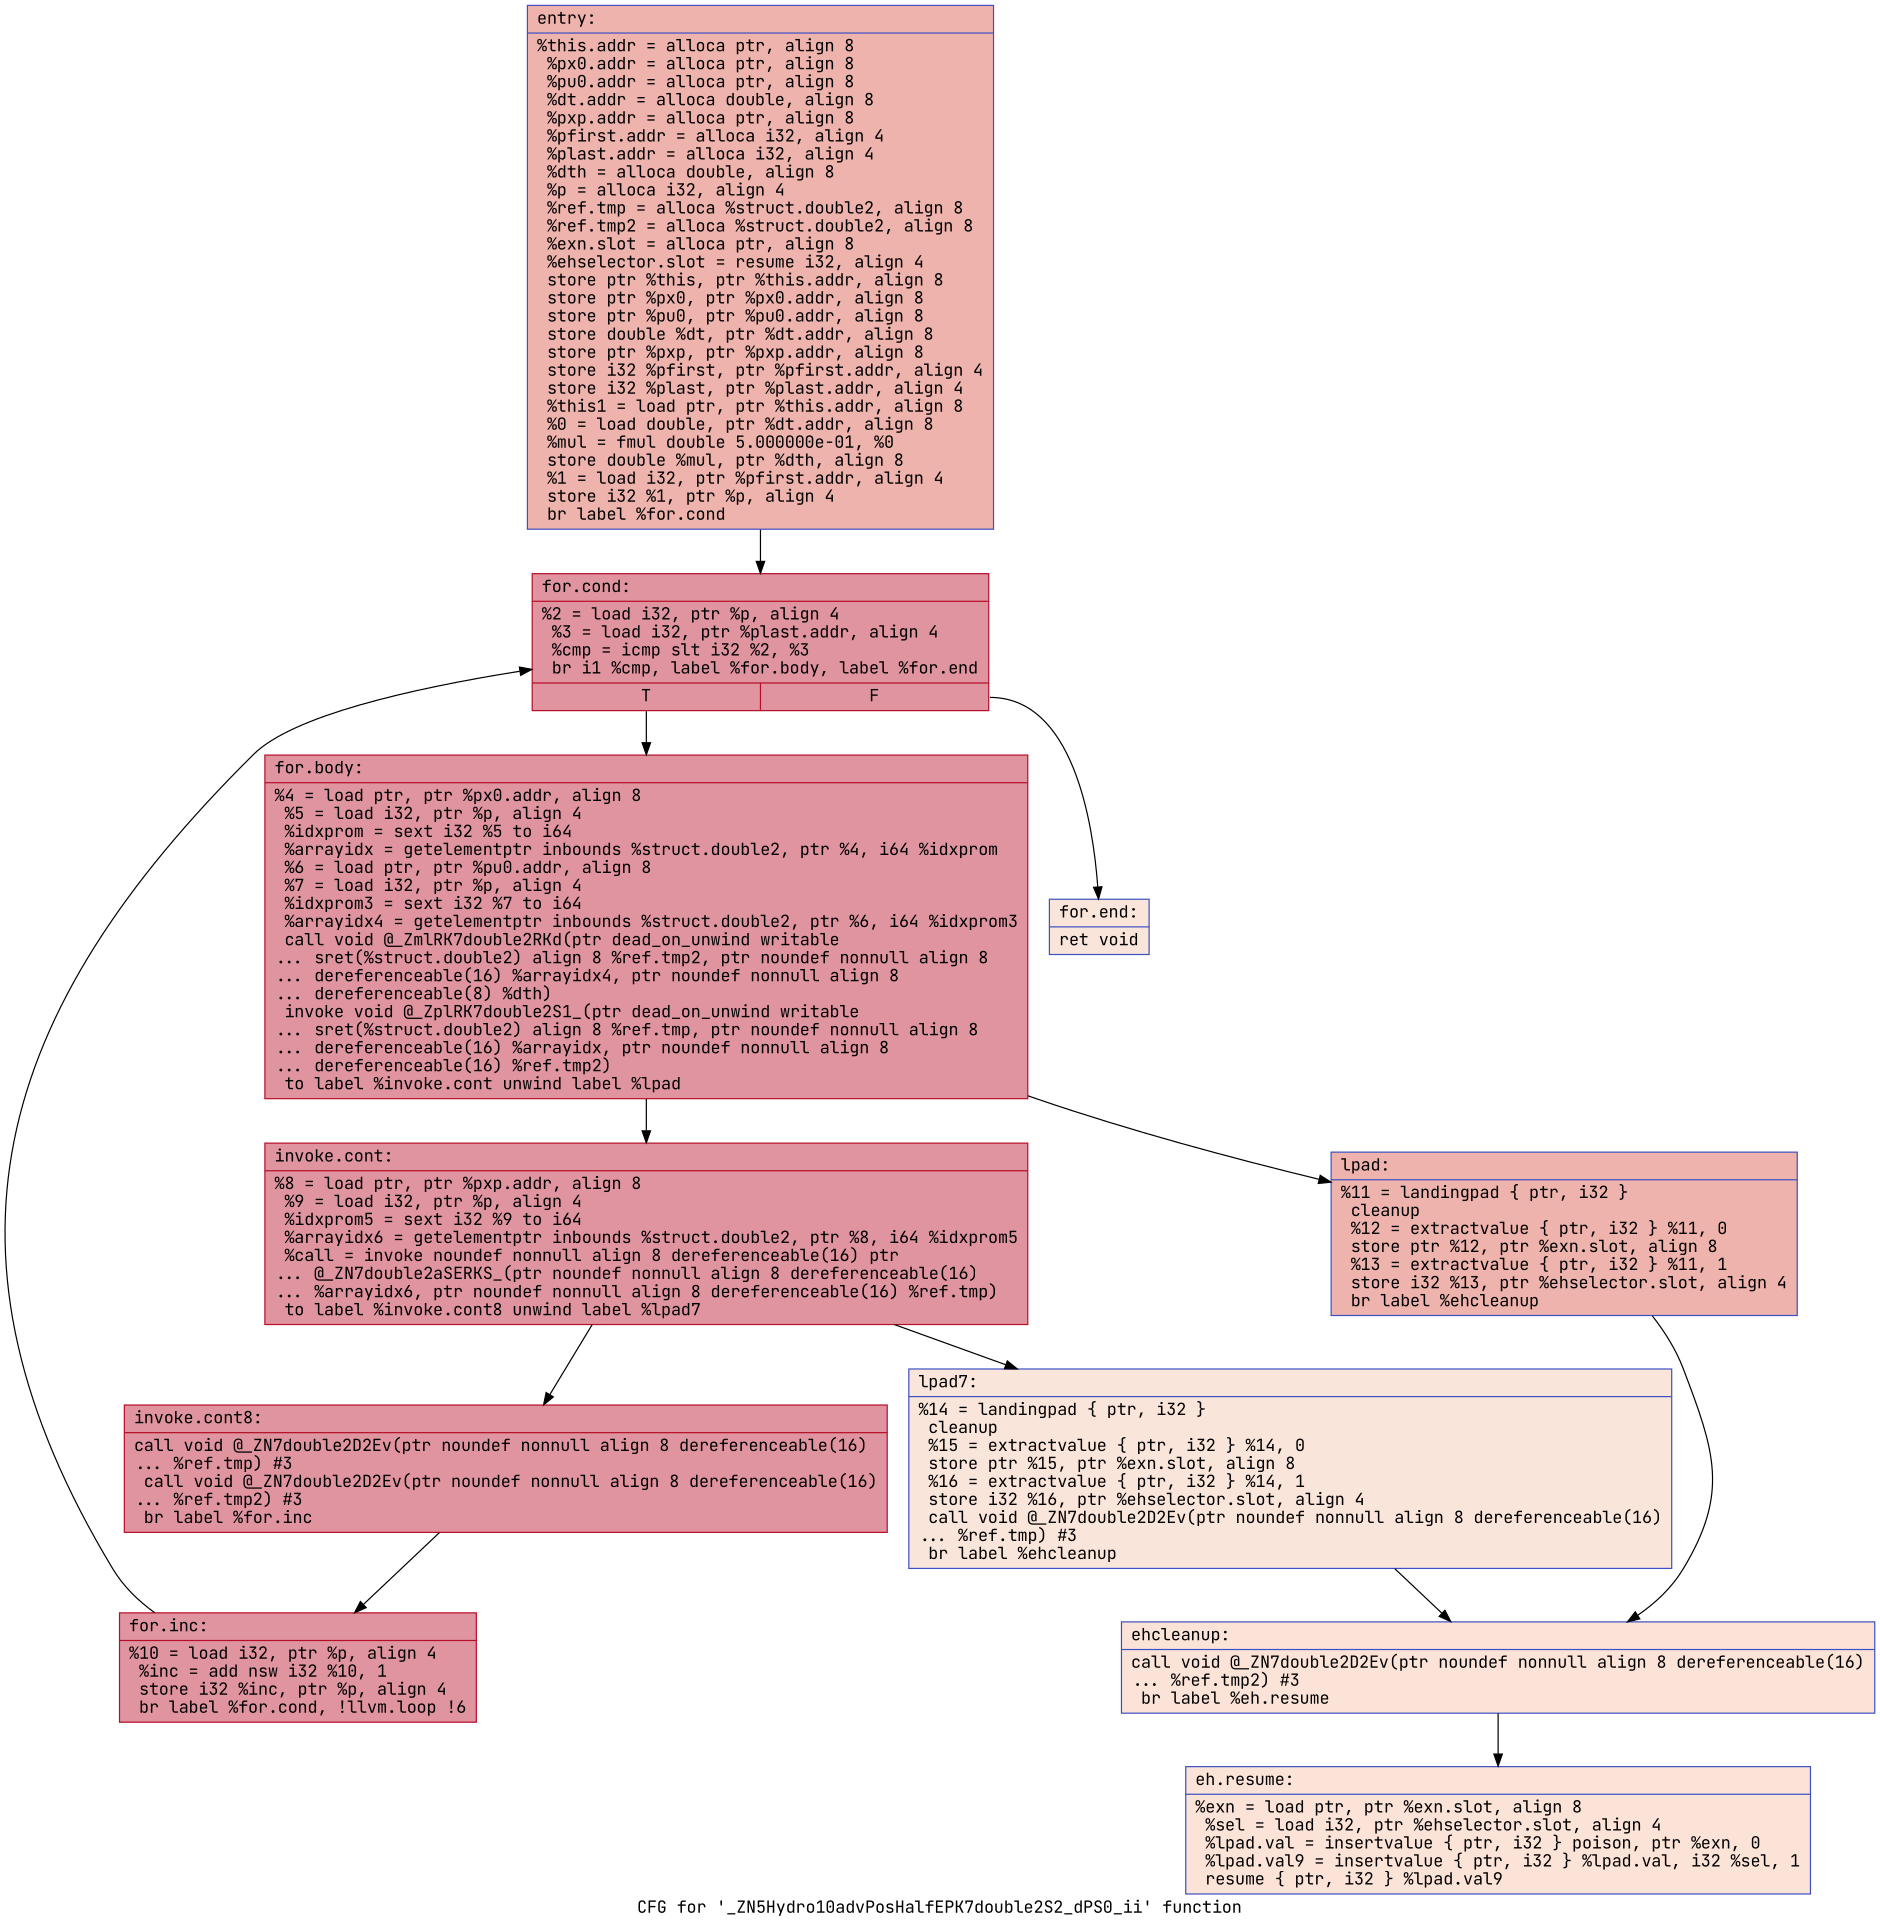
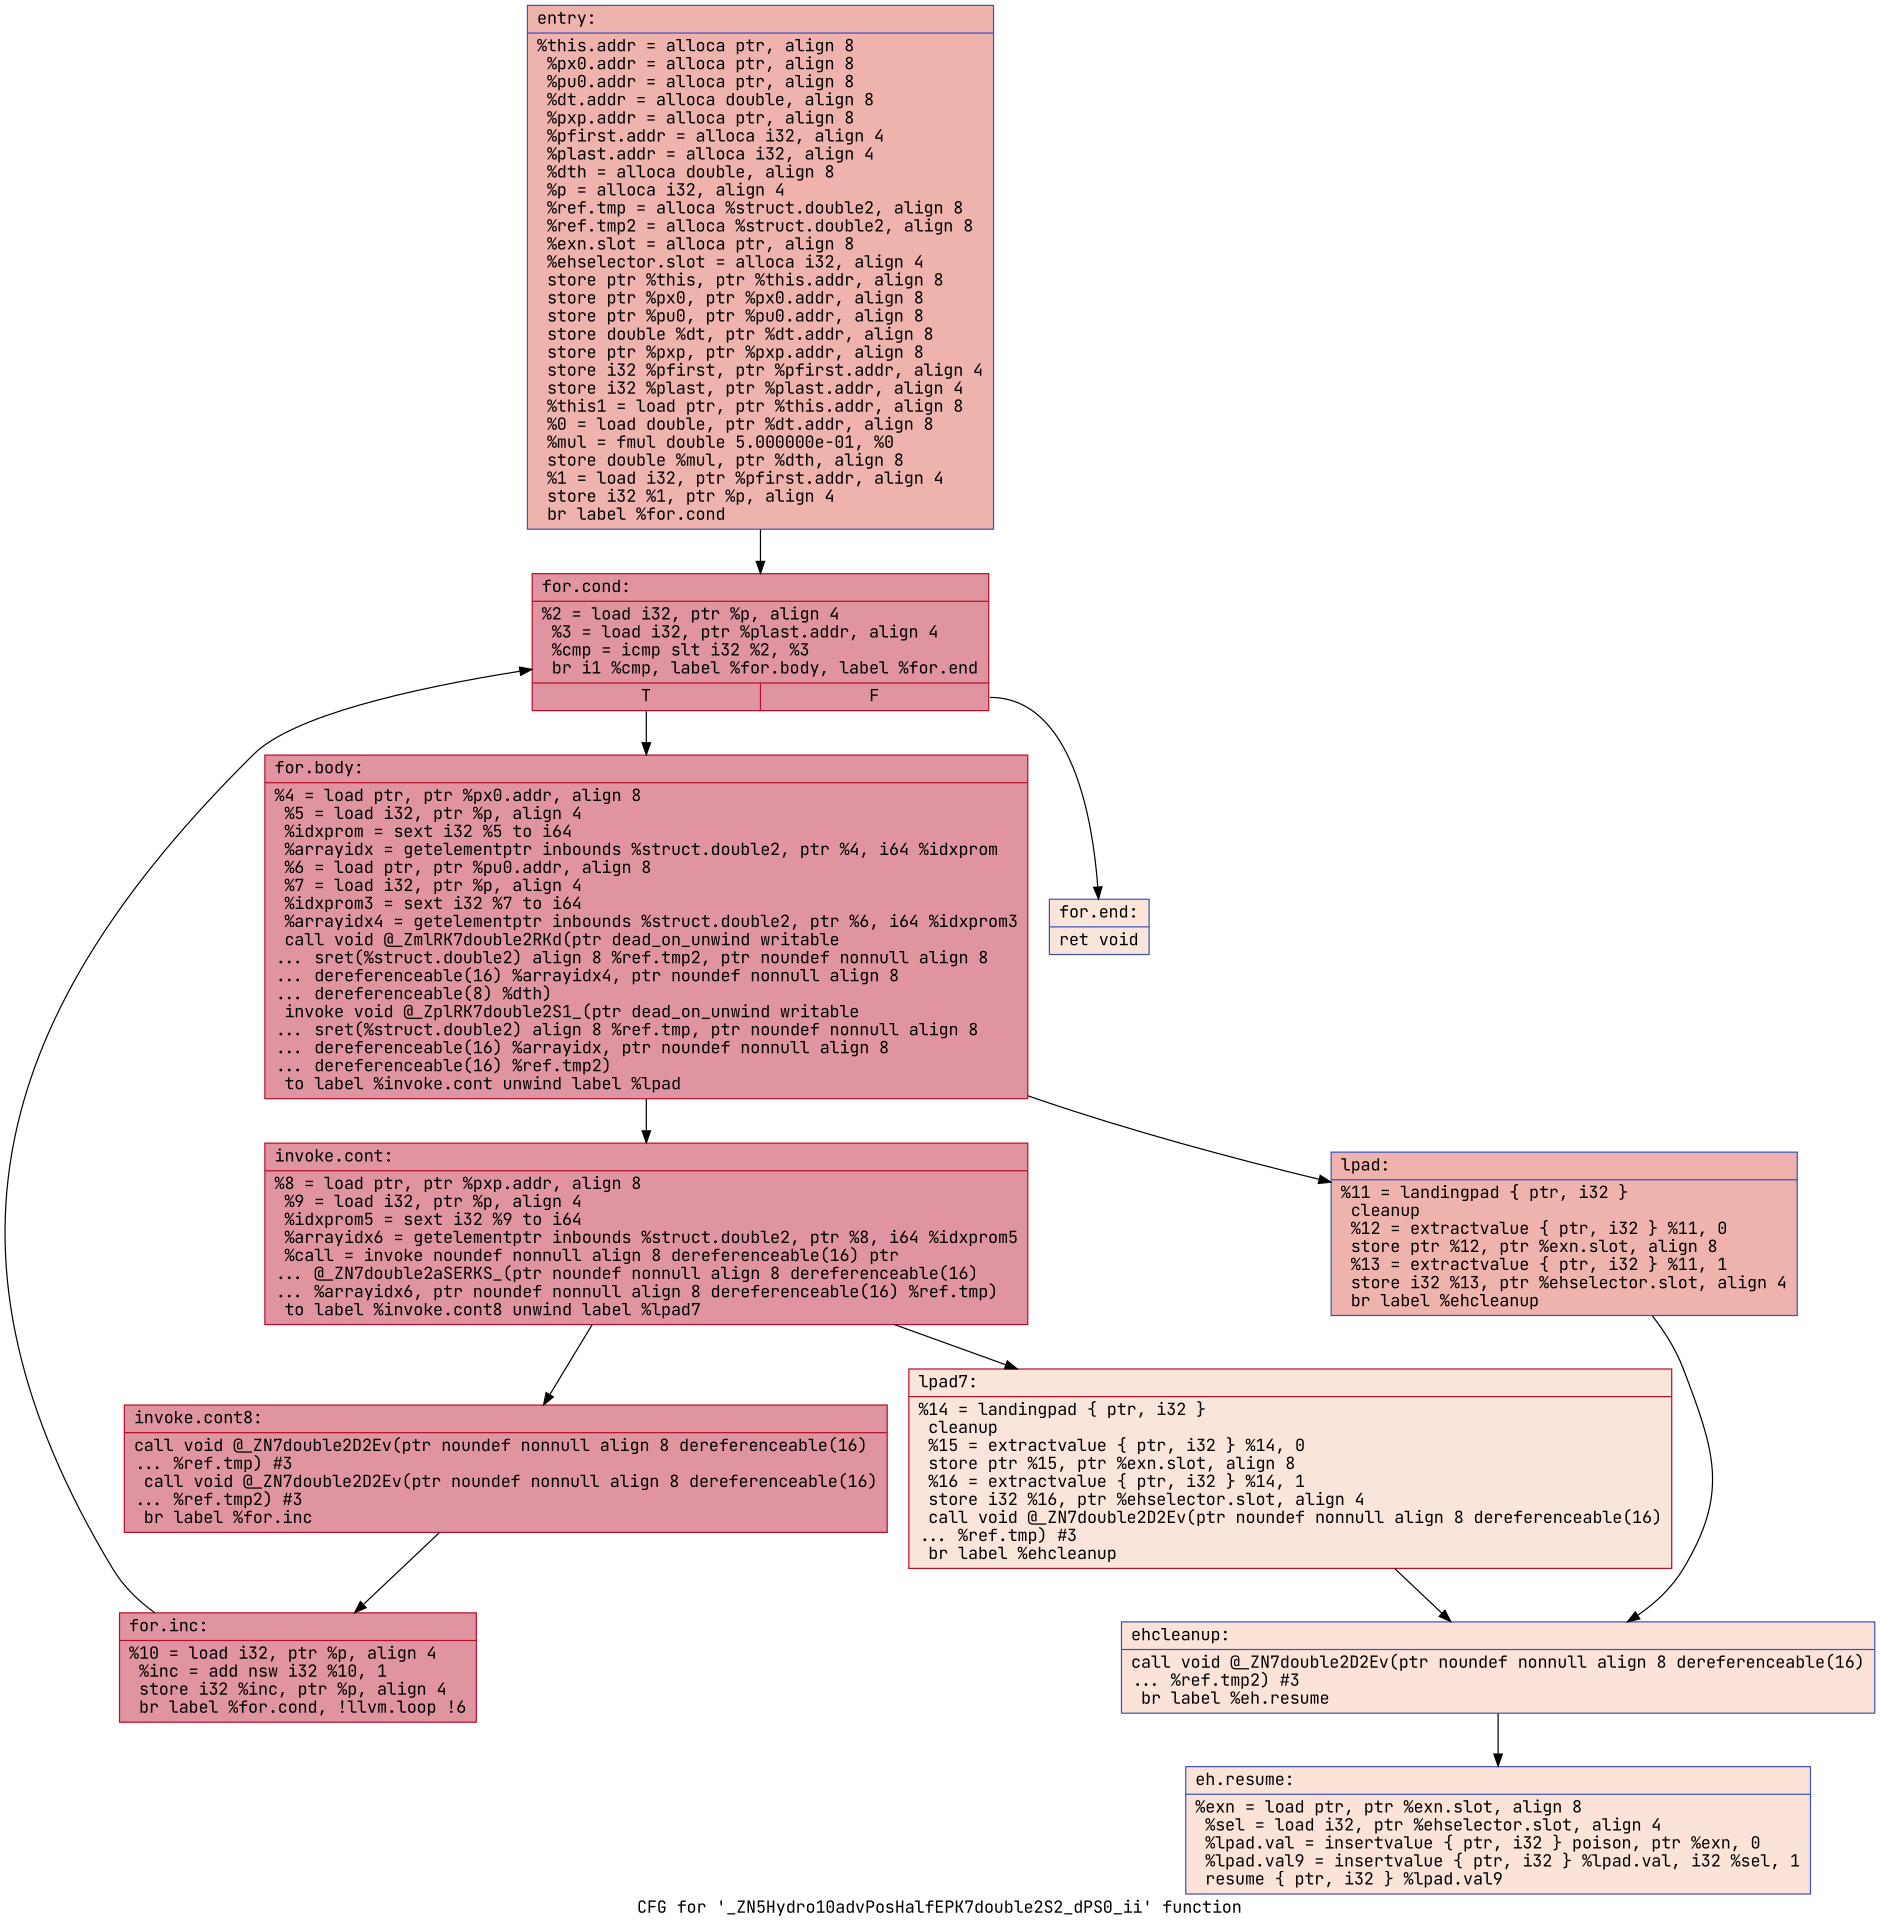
(730, 263) -> (730, 263)
(1290, 1469) -> (1290, 1469)
